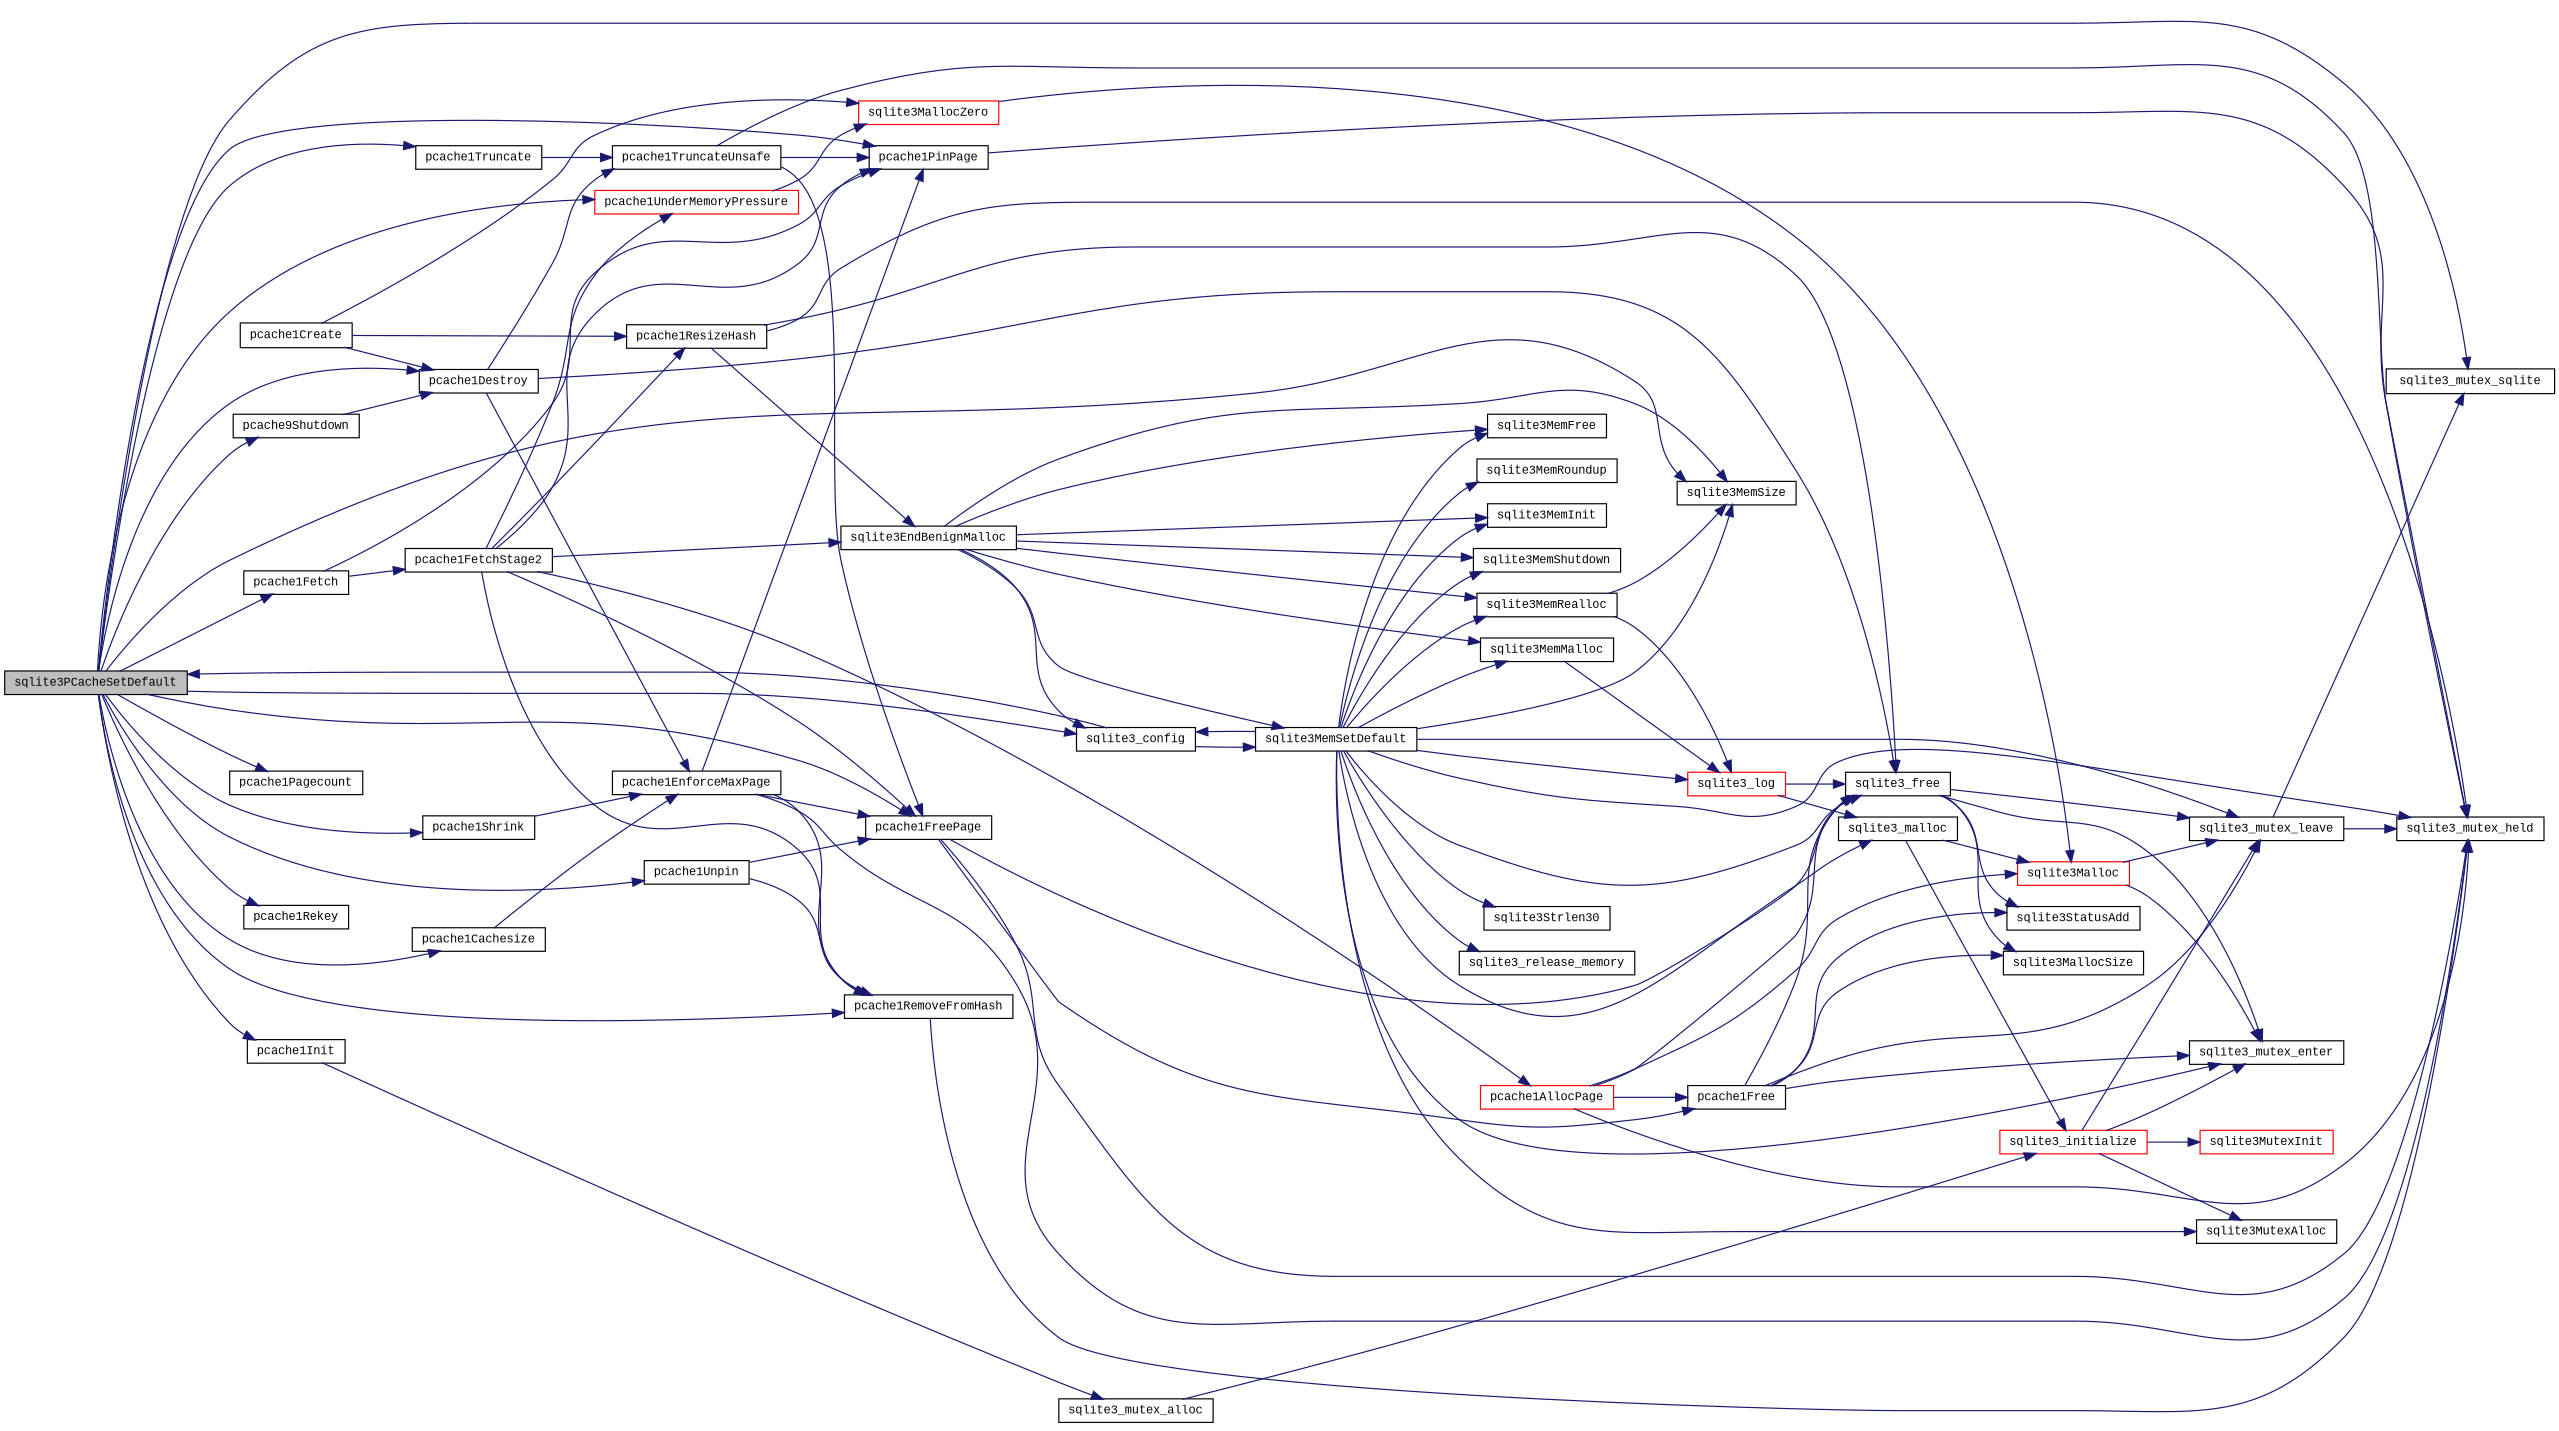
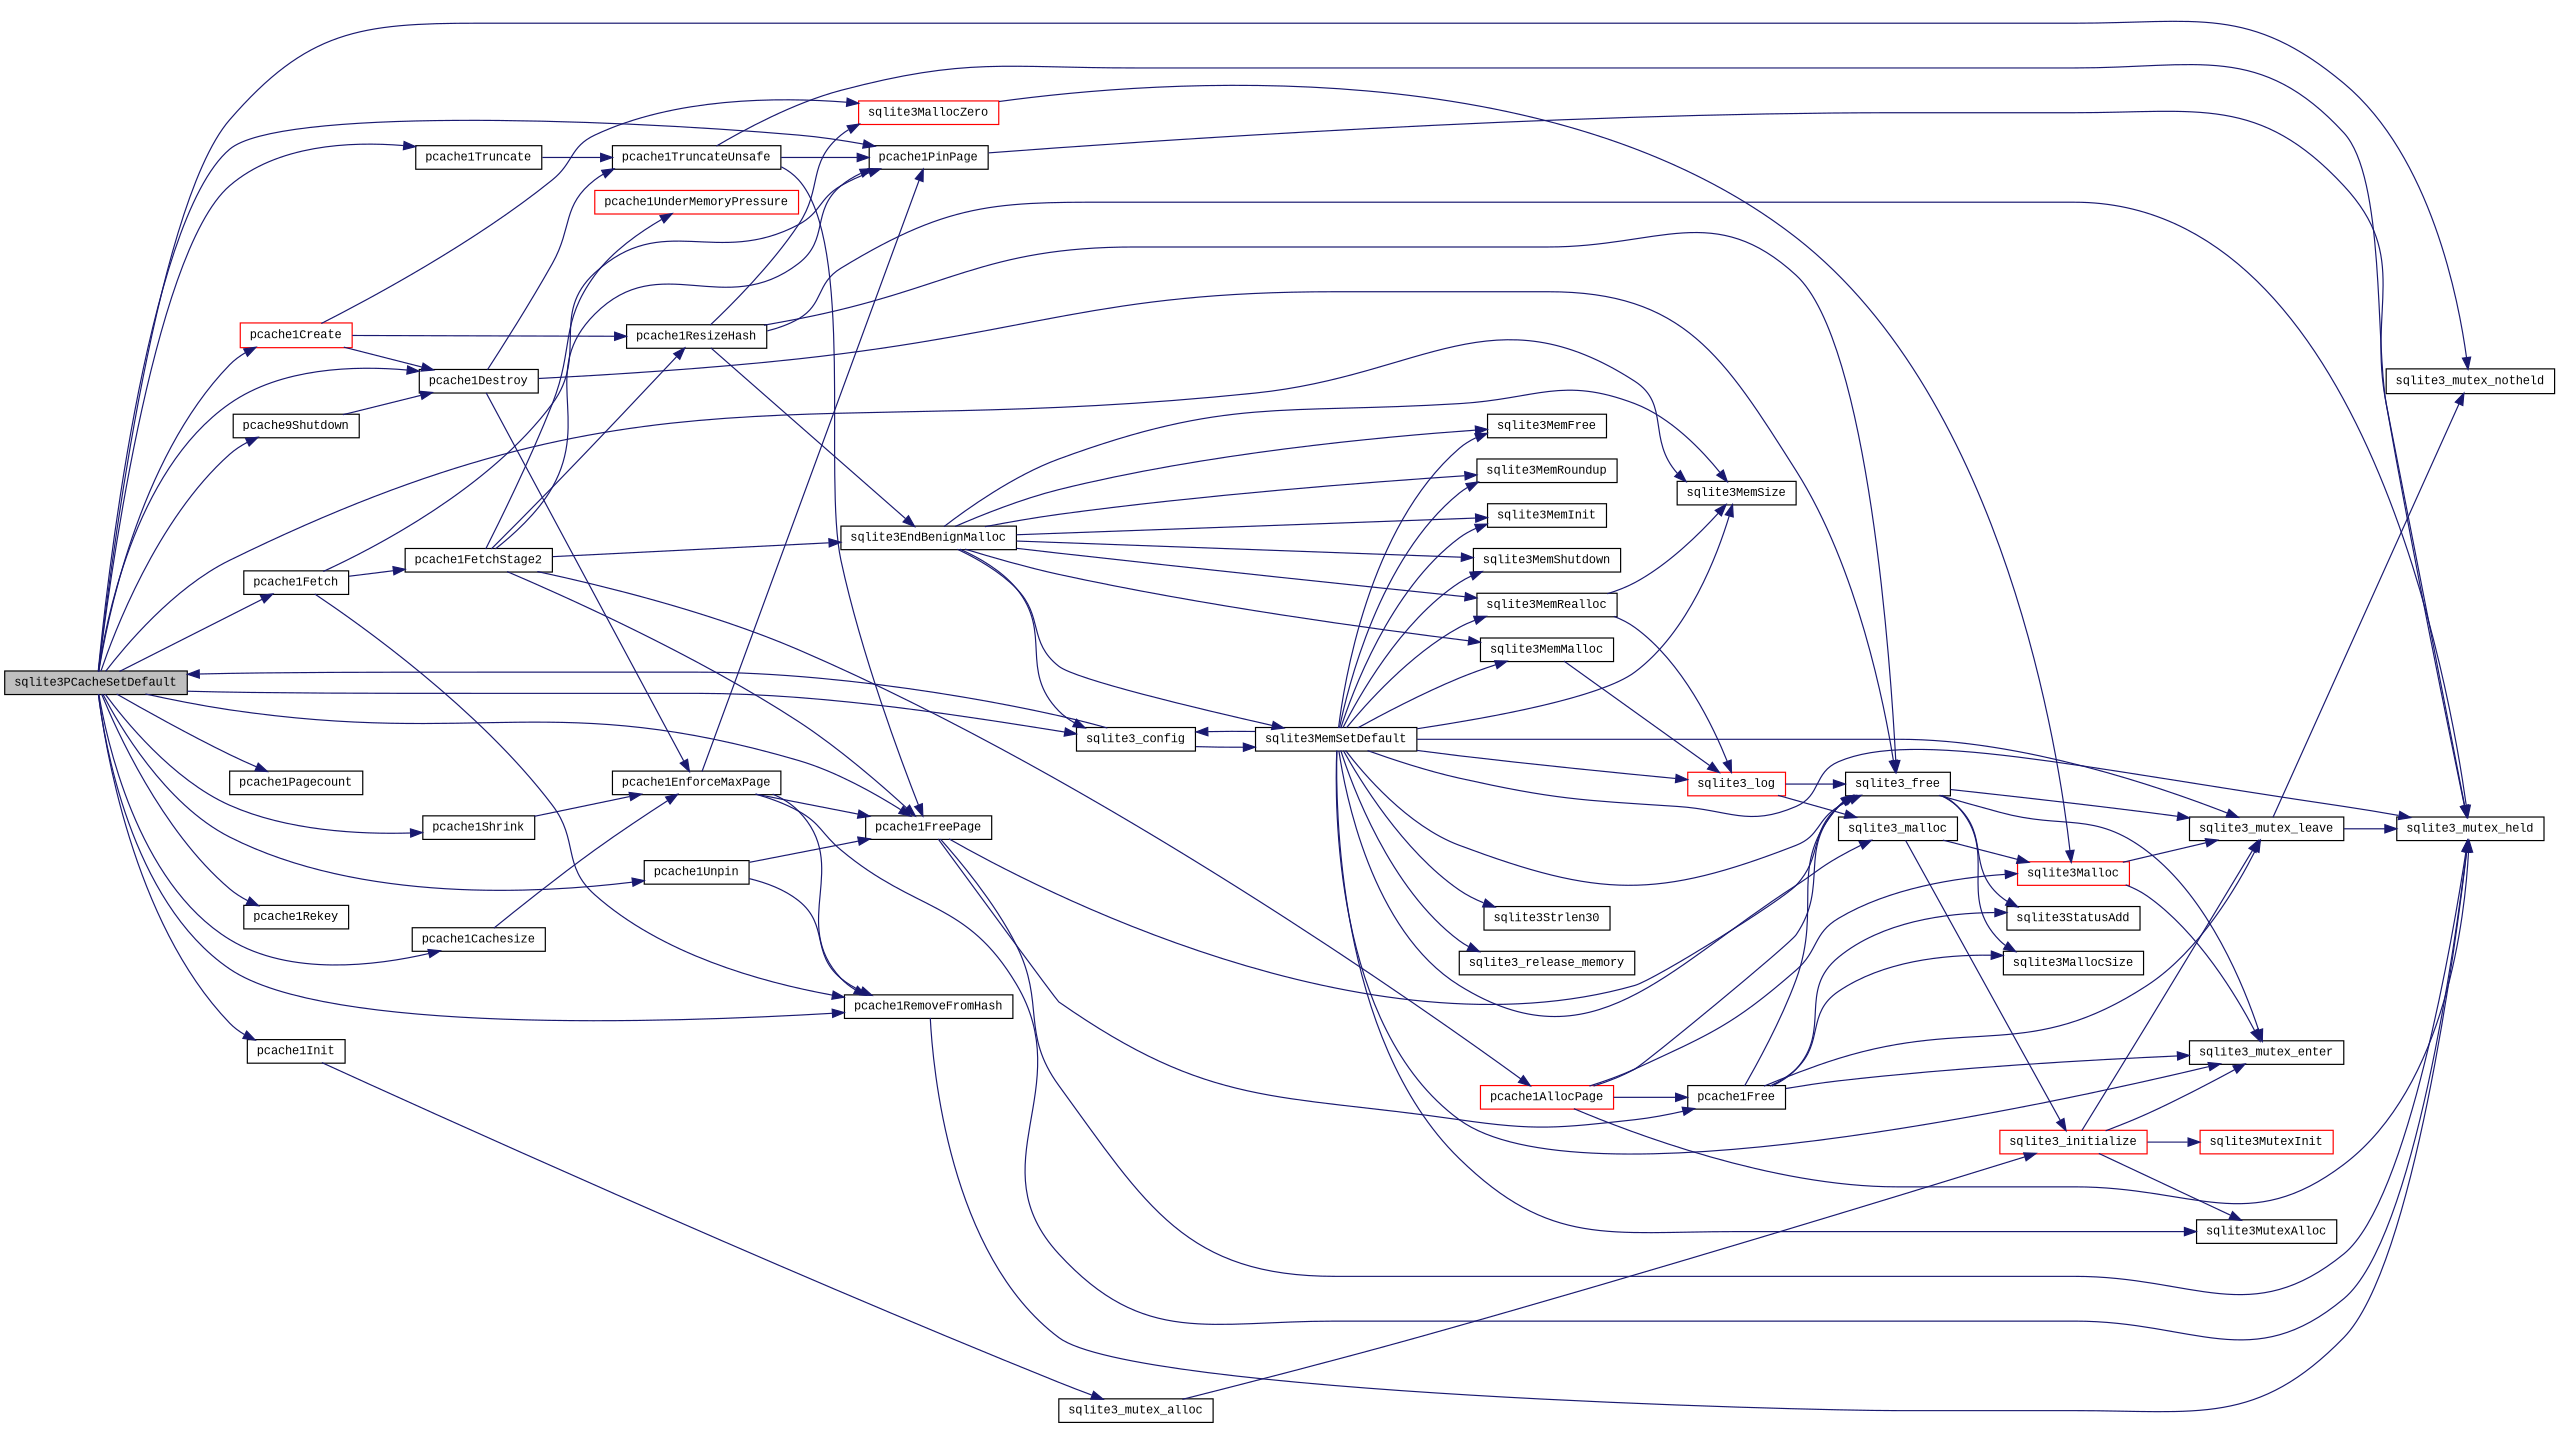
(815, 165) -> (788, 239)
(225, 317) -> (162, 467)
(296, 335) -> (296, 335)
(2470, 381) -> (2470, 381)
none -> (1224, 495)
(645, 827) -> (563, 824)
